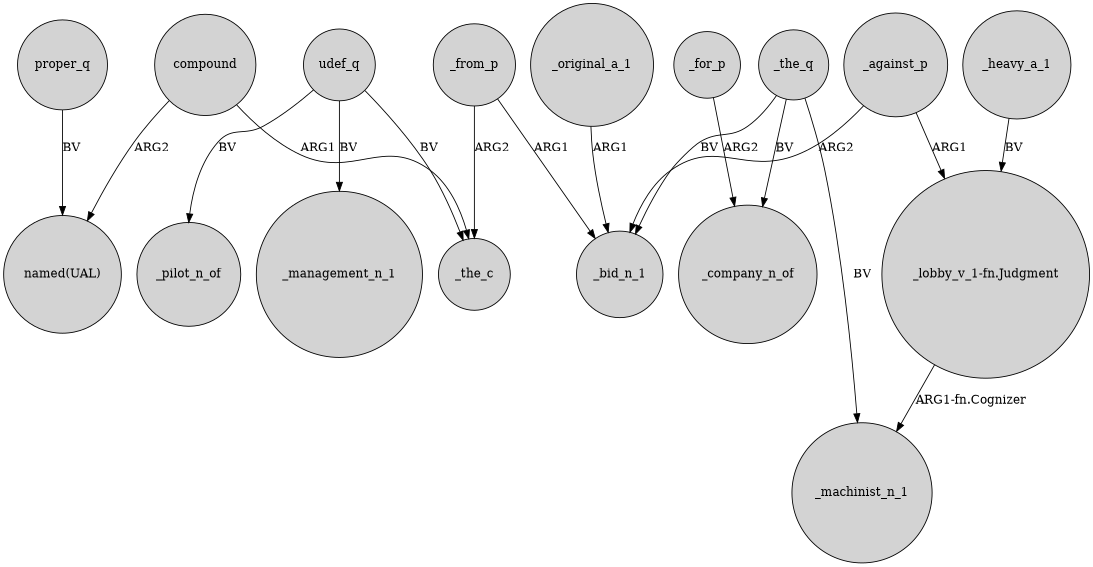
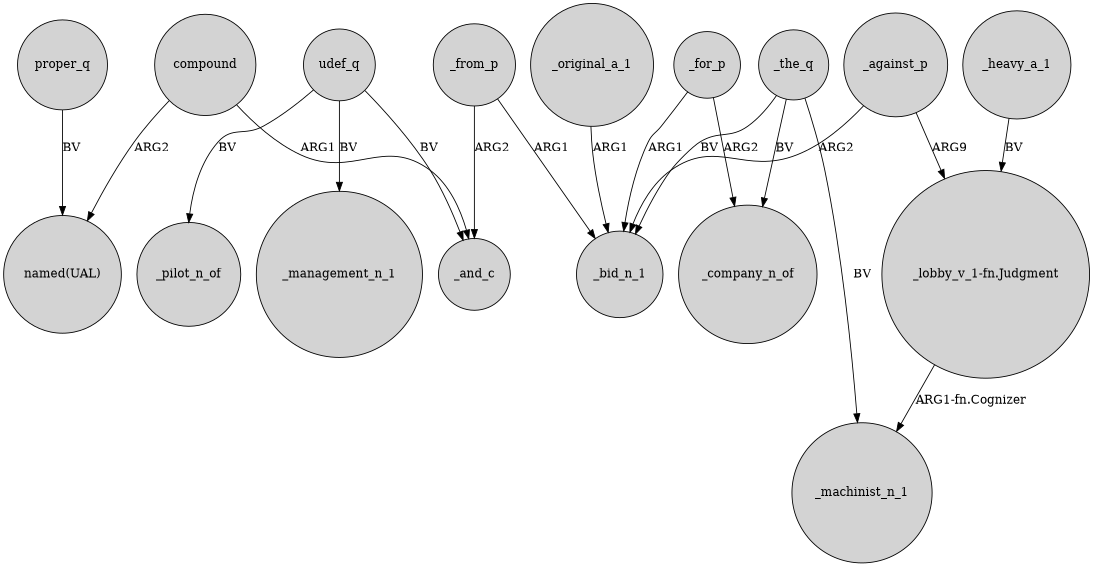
(950, 148) -> (950, 148)
none -> (644, 151)
(474, 274) -> (474, 274)
